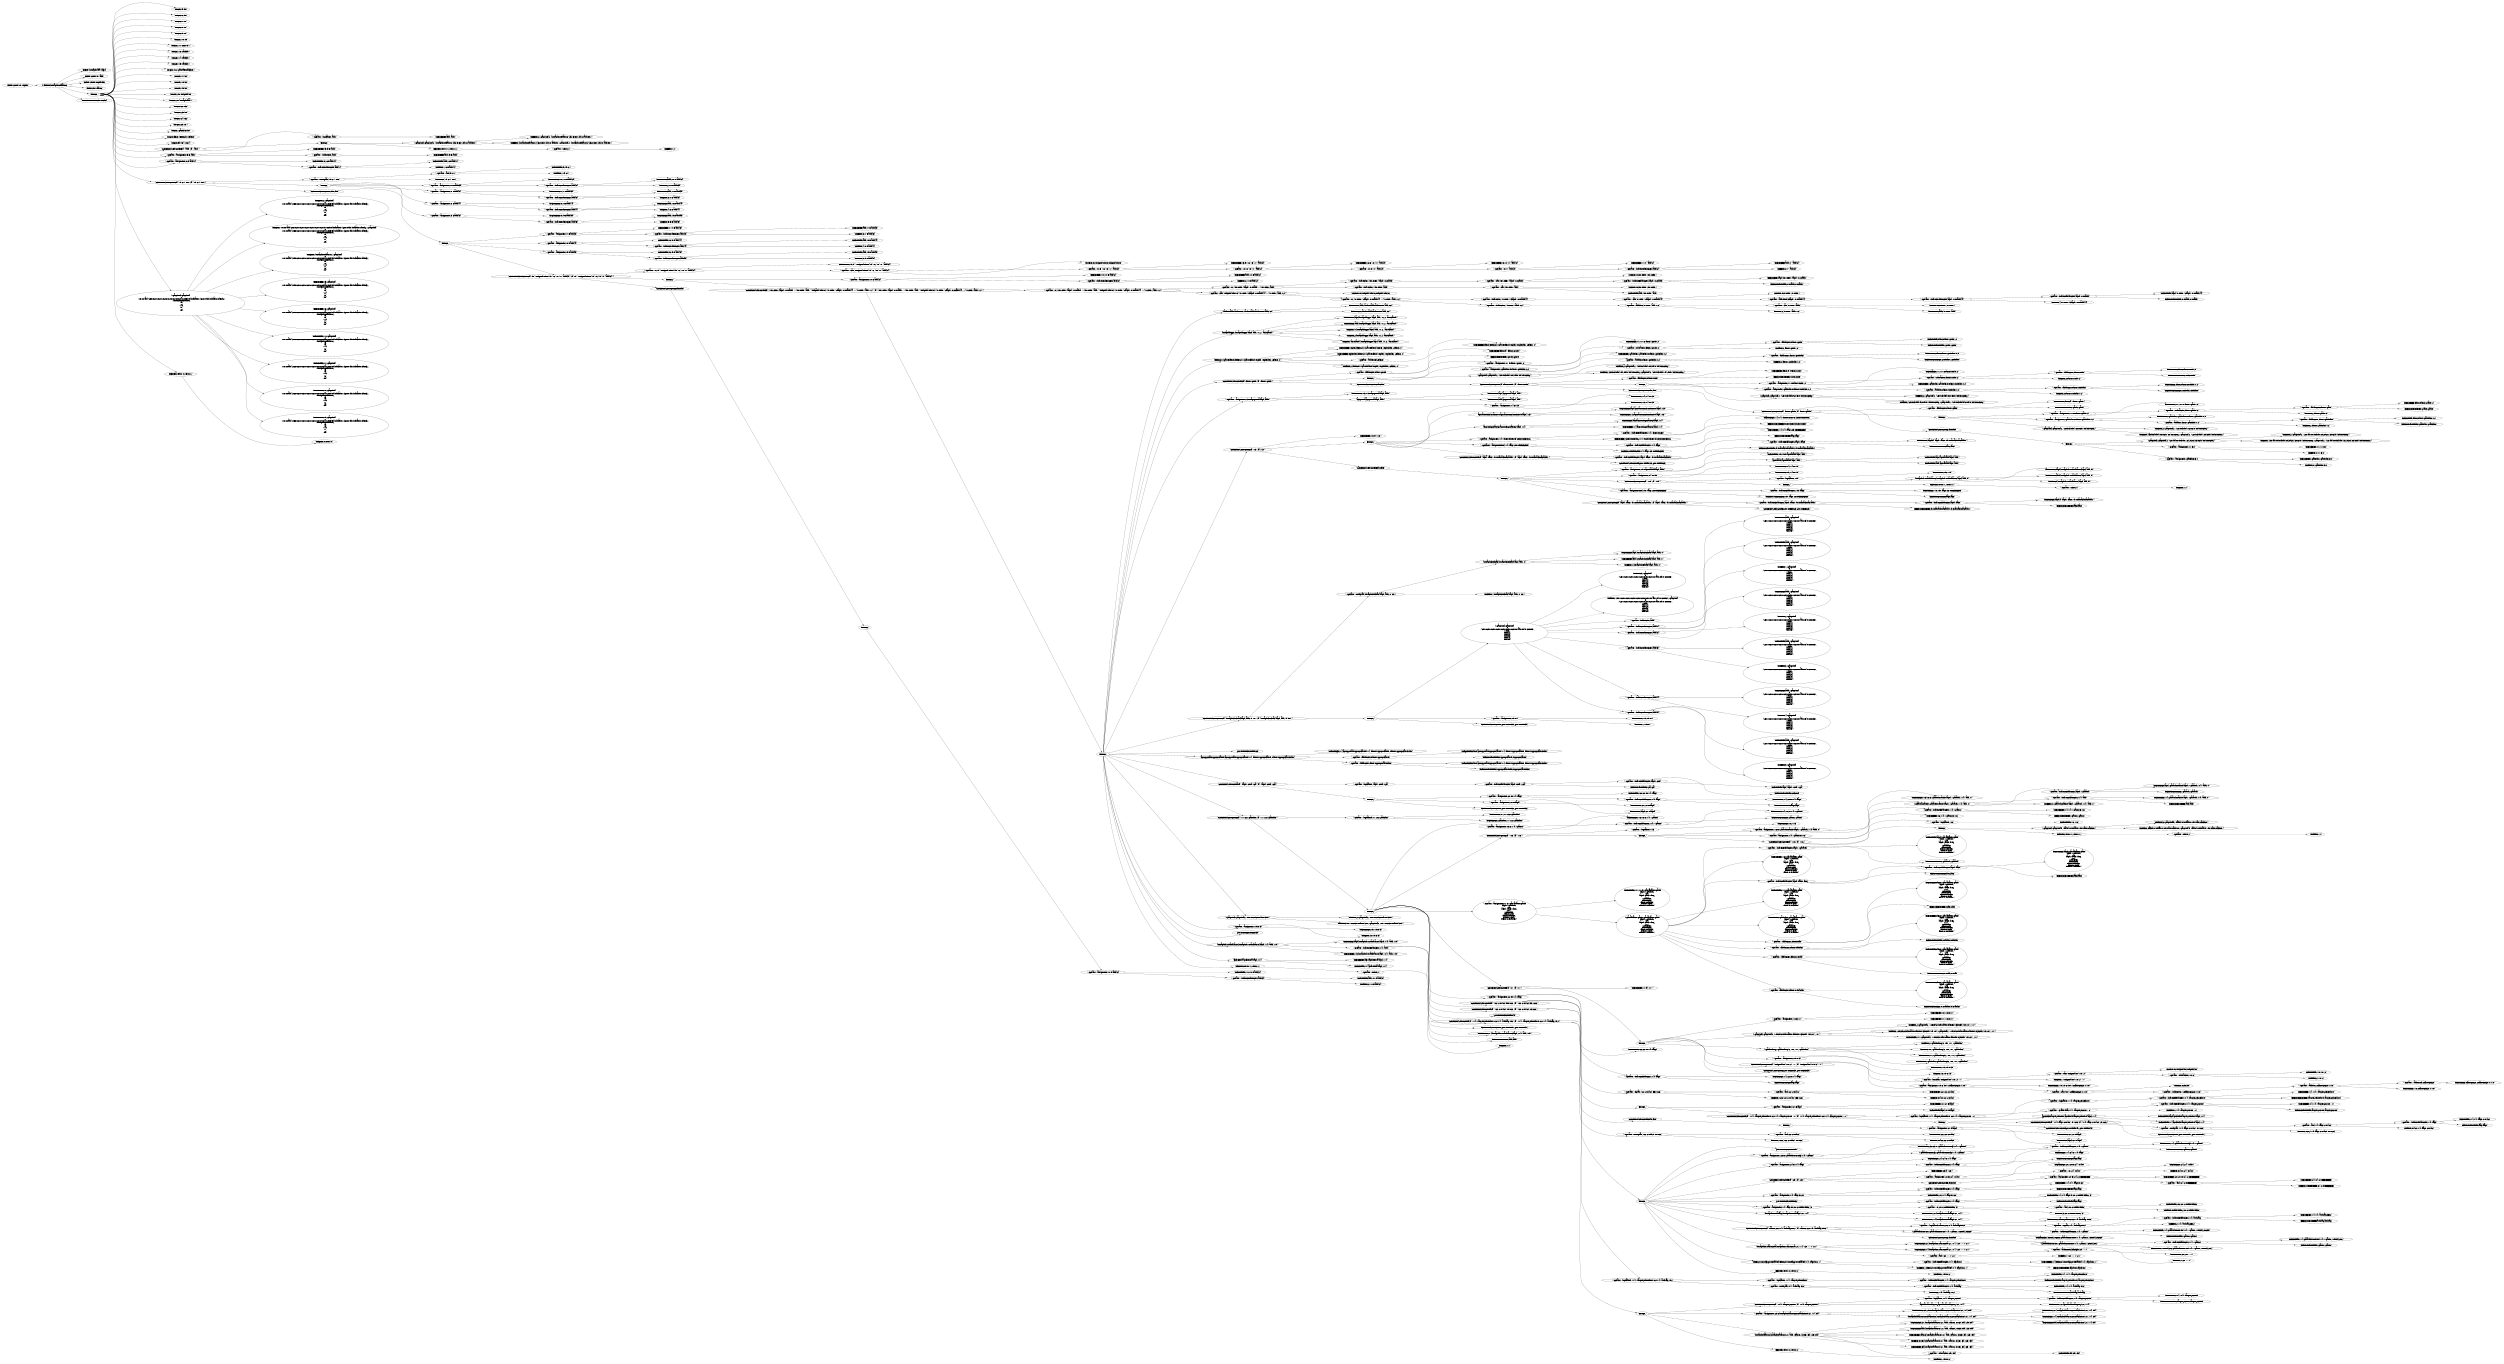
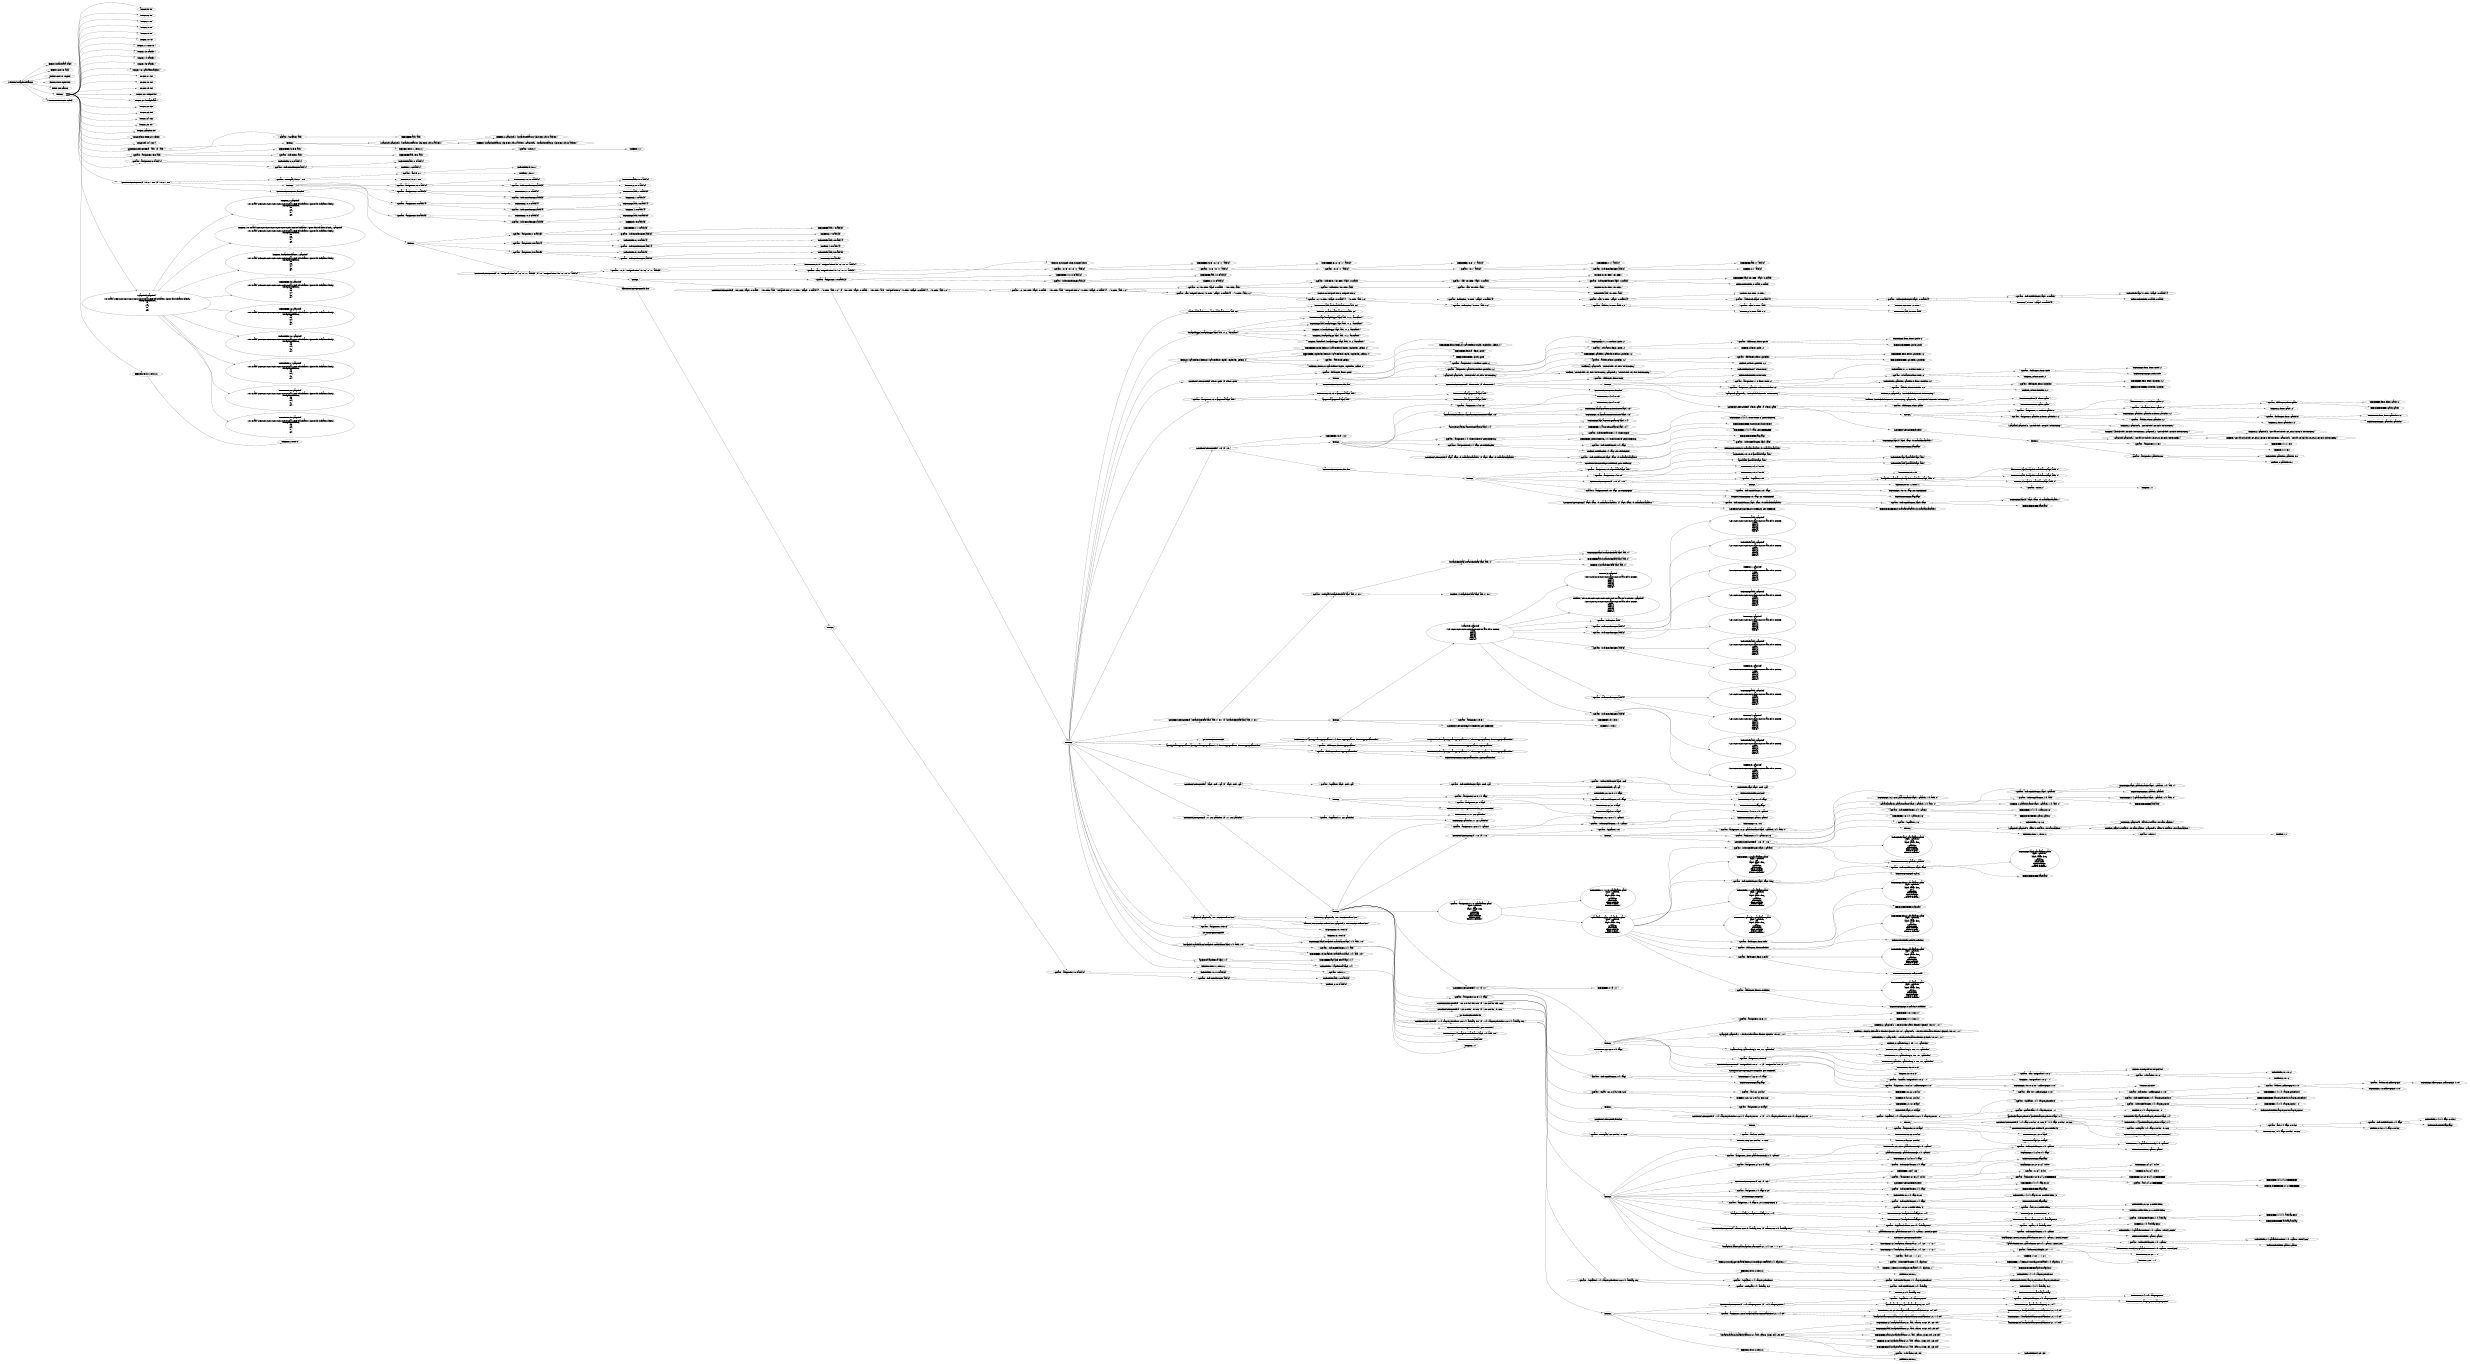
(34, 85) -> (40, 79)
